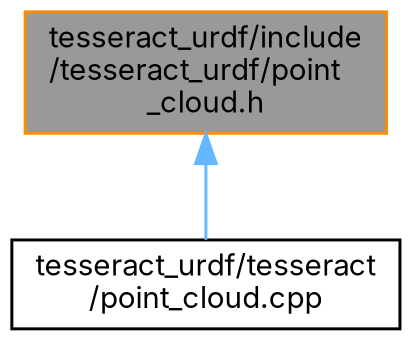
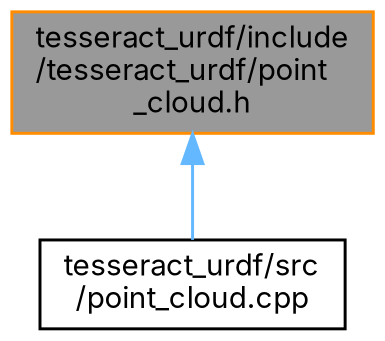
(206, 284) -> (193, 284)
